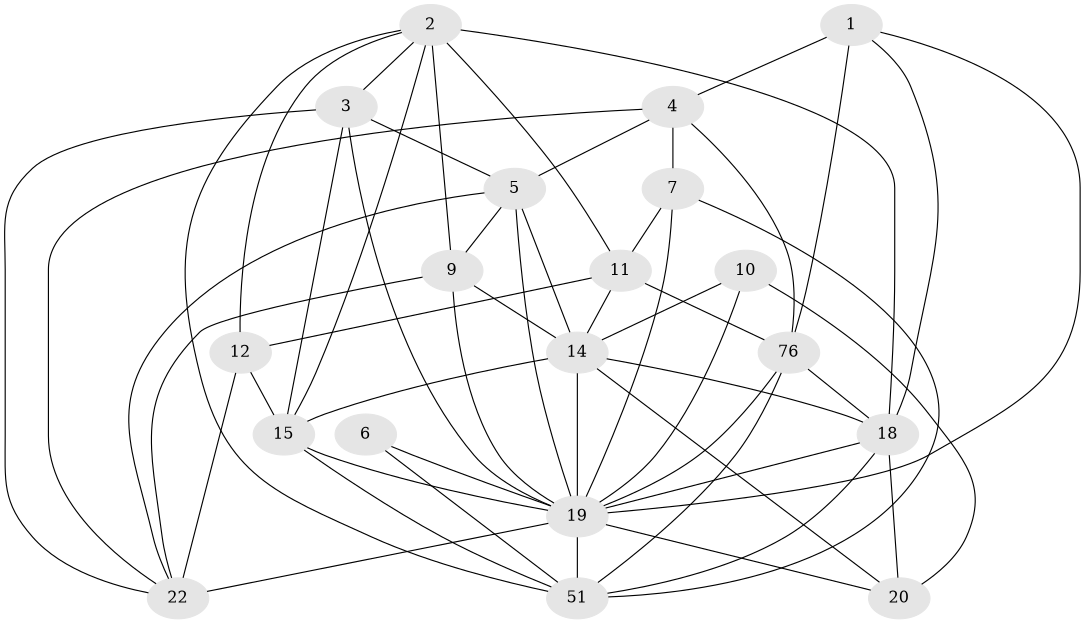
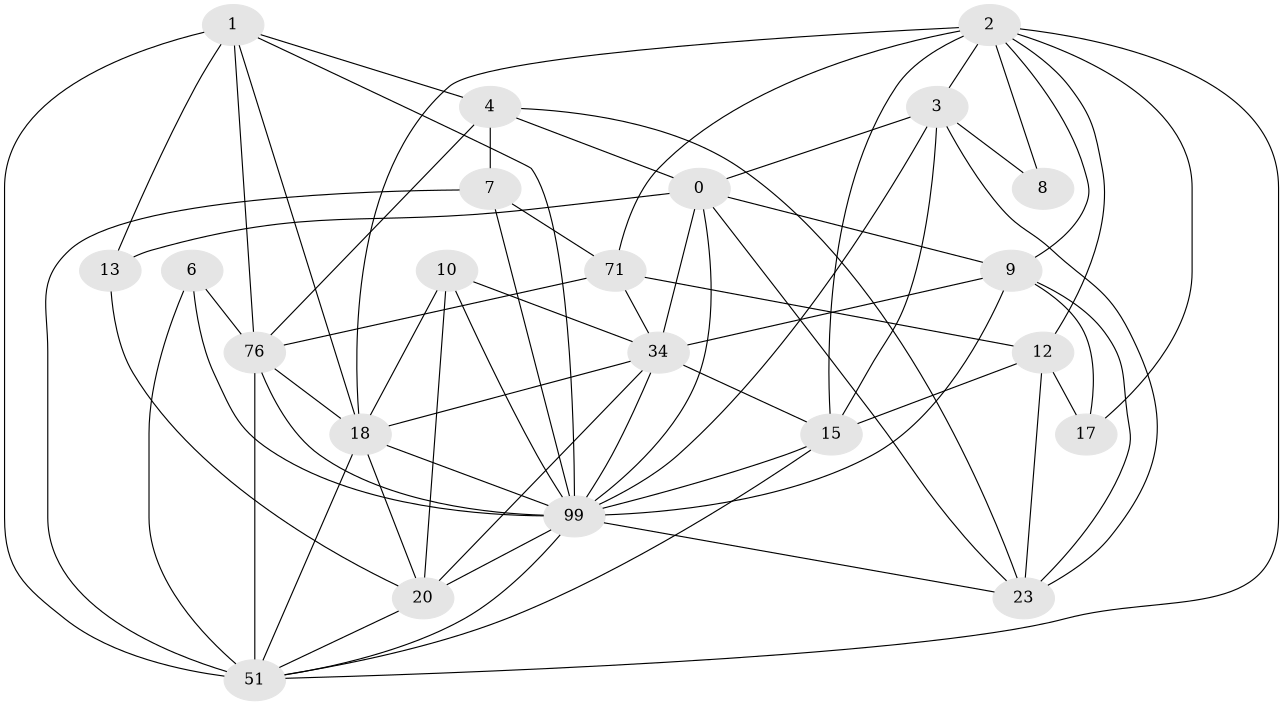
(515, 189) -> (700, 189)
none -> (1043, 189)
none -> (110, 271)
(621, 271) -> (615, 271)
none -> (224, 312)
none -> (404, 353)
(577, 353) -> (659, 353)
none -> (5, 365)
none -> (1086, 435)
(577, 516) -> (574, 516)
(178, 598) -> (1024, 598)
none -> (339, 639)
